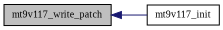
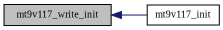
(58, 15) -> (58, 15)
